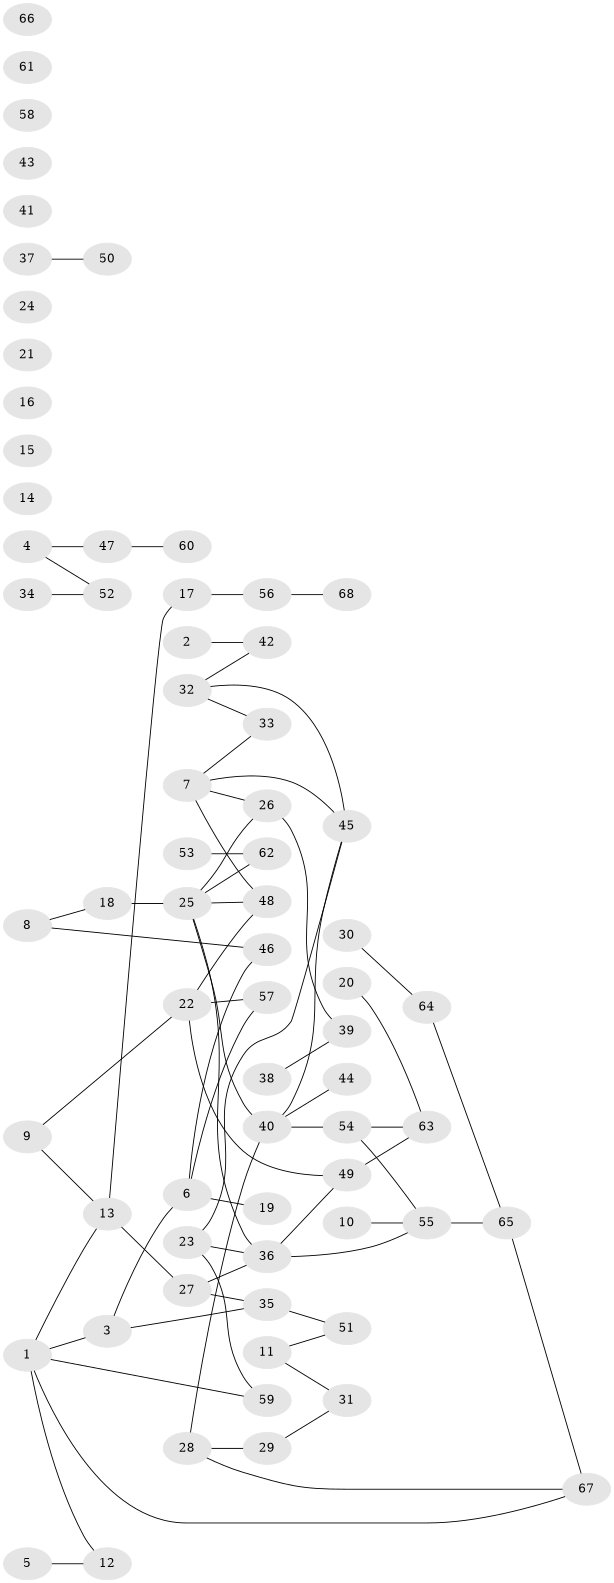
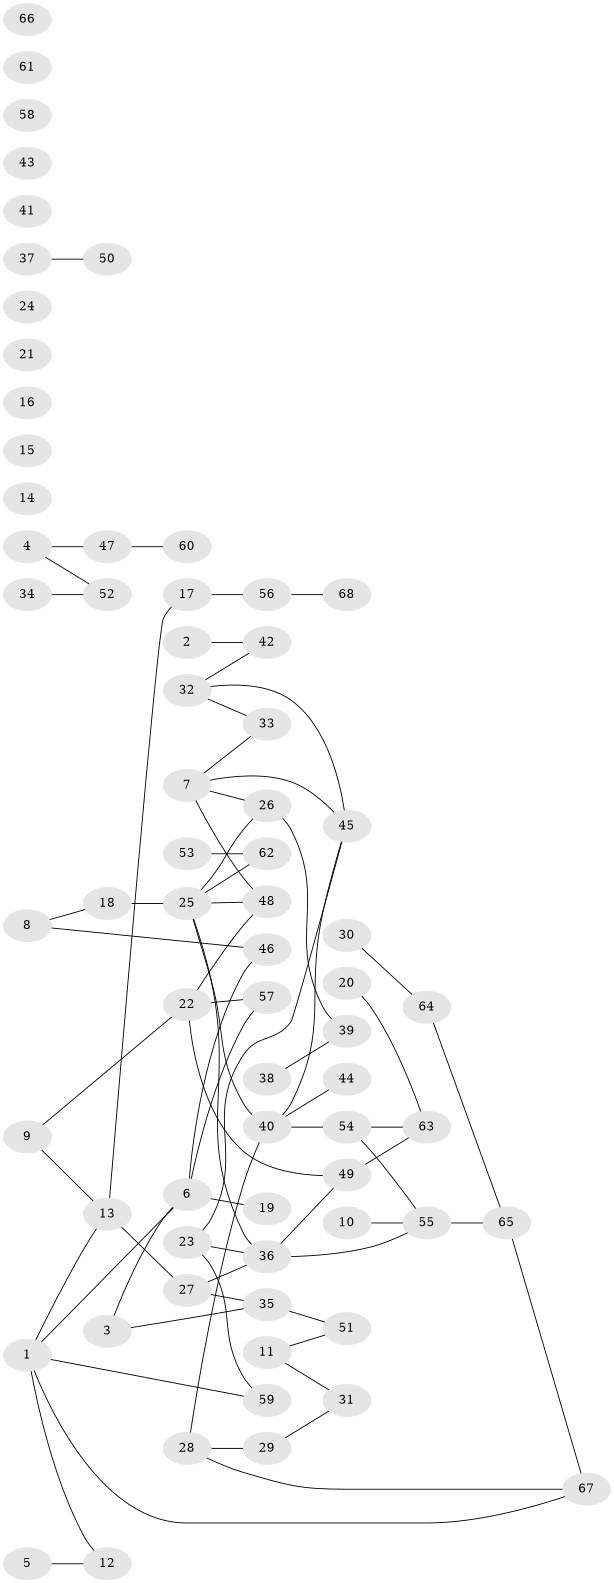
(68, 1343) -> (107, 1275)
